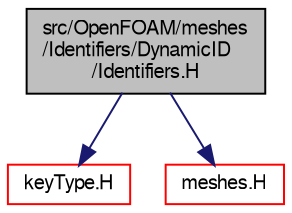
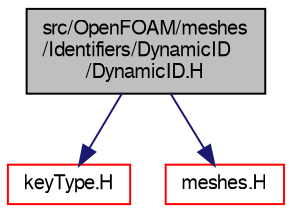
(146, 51) -> (146, 51)
